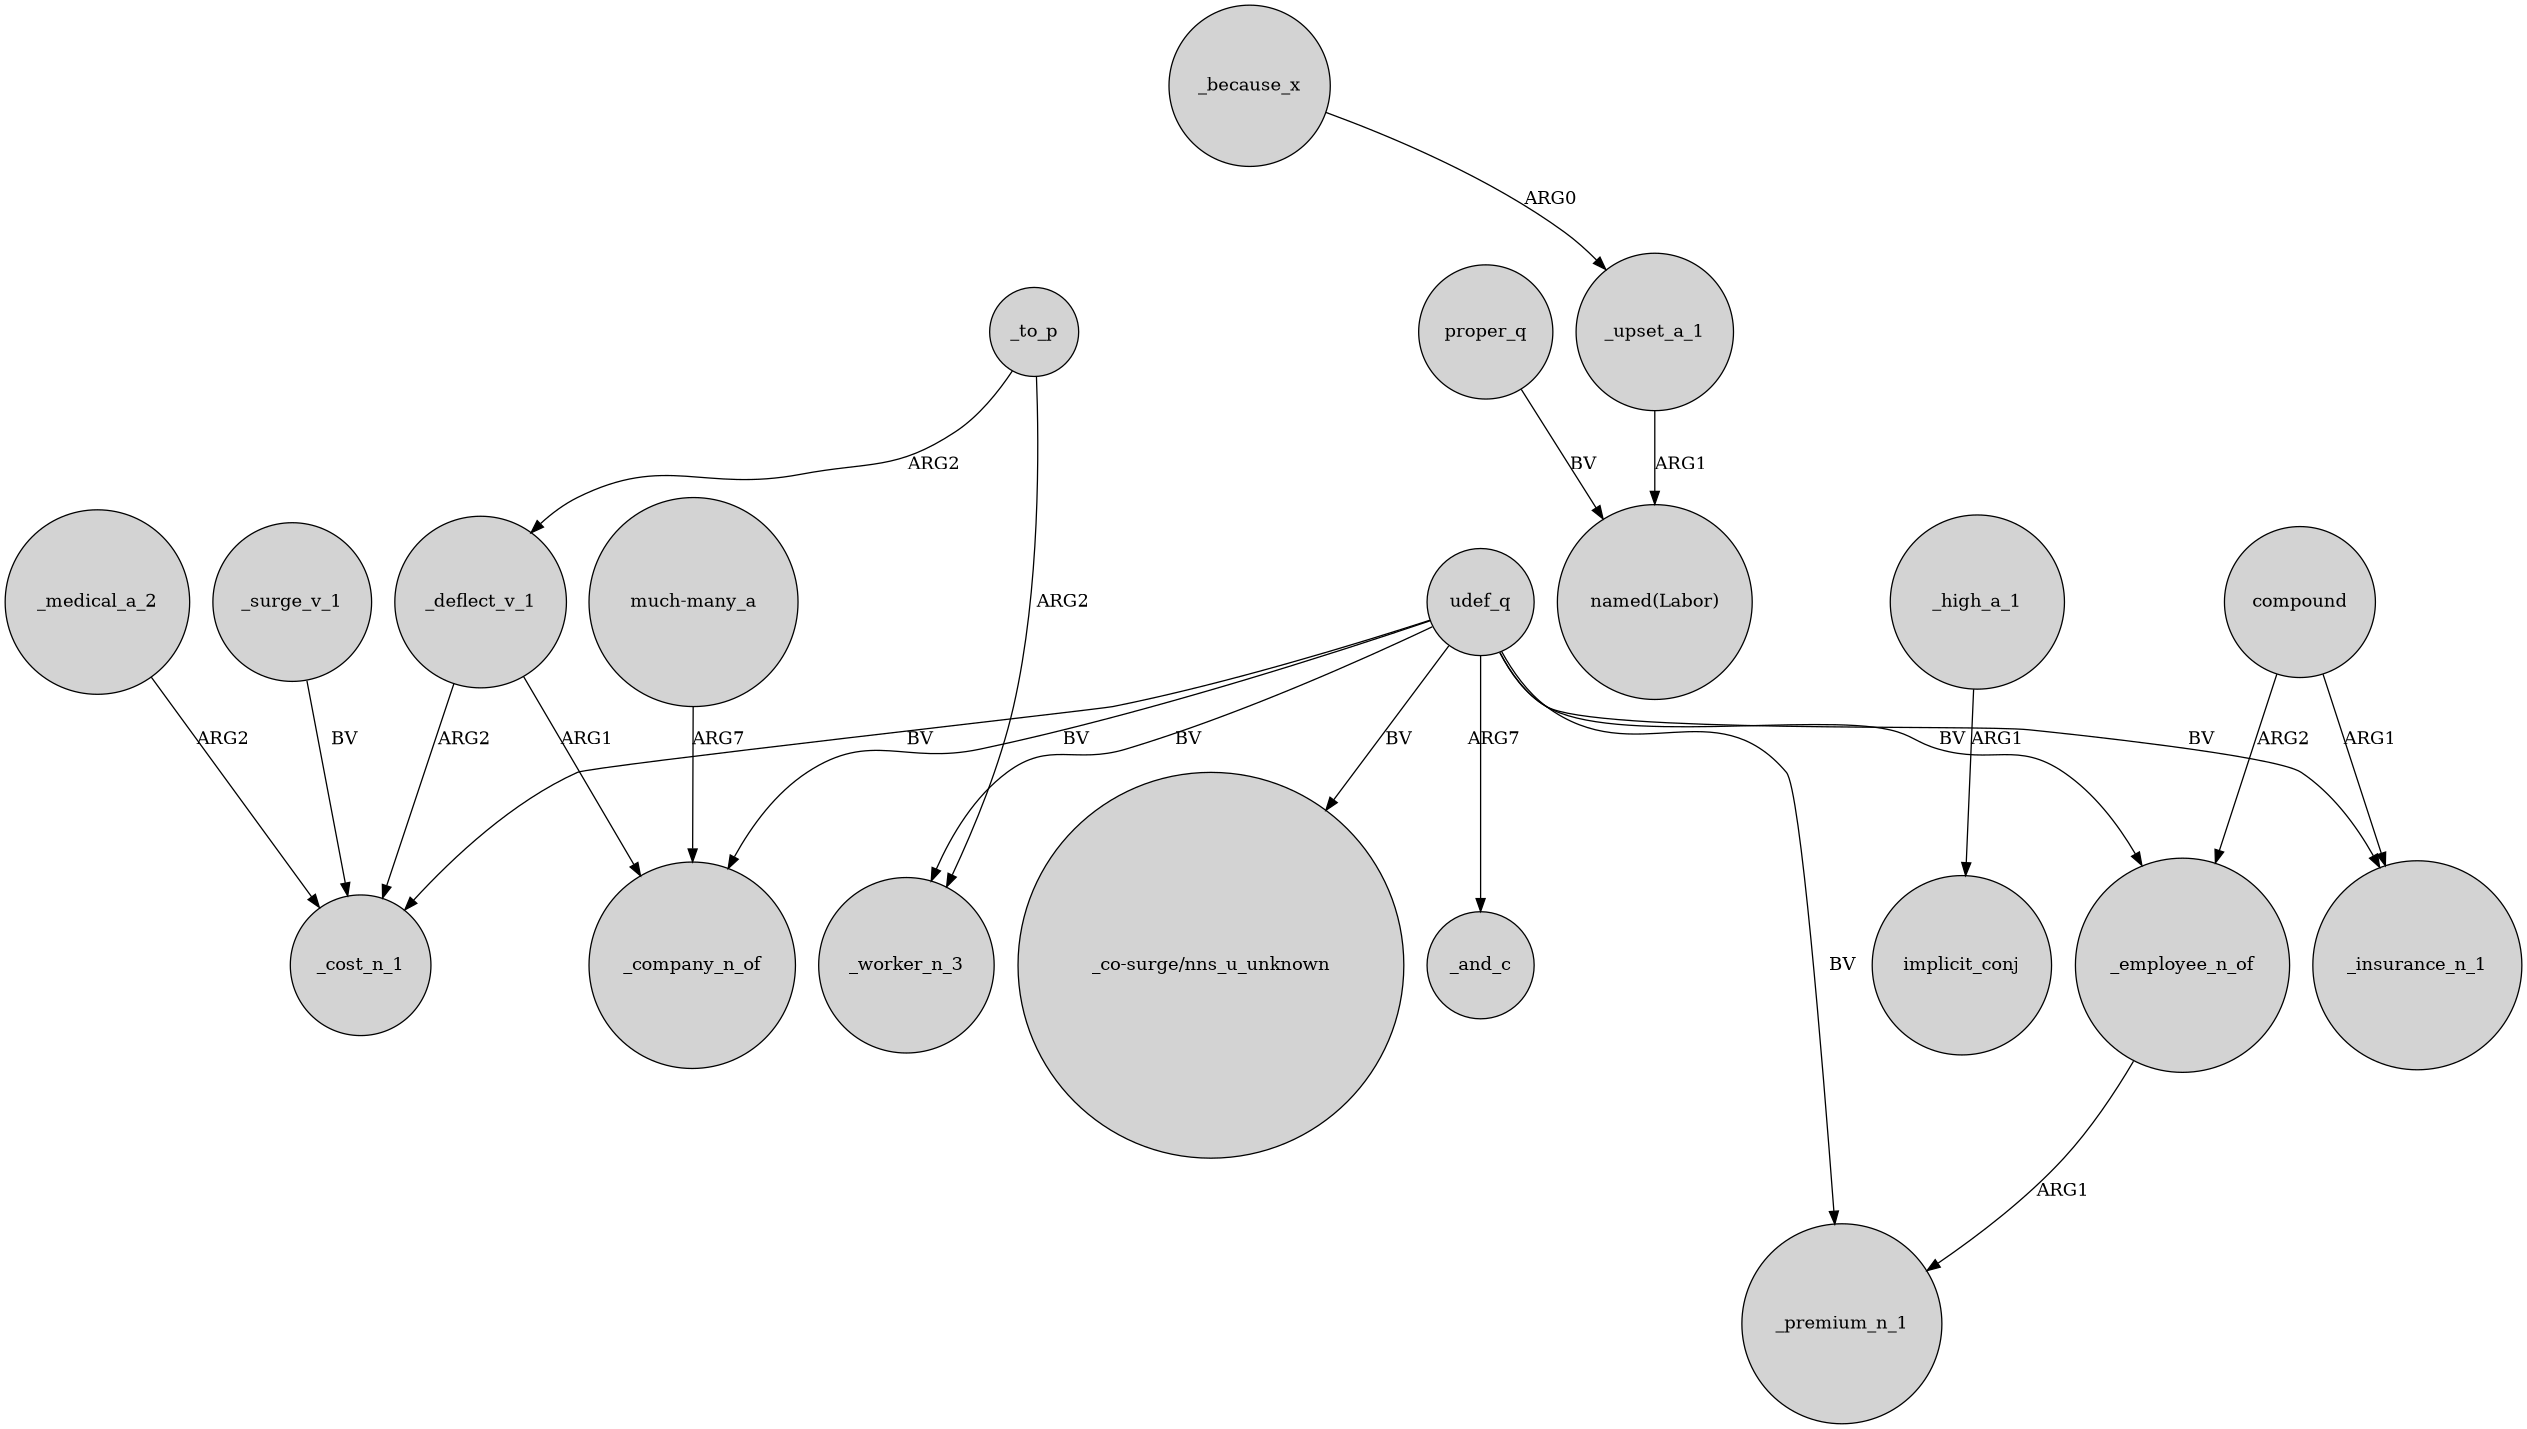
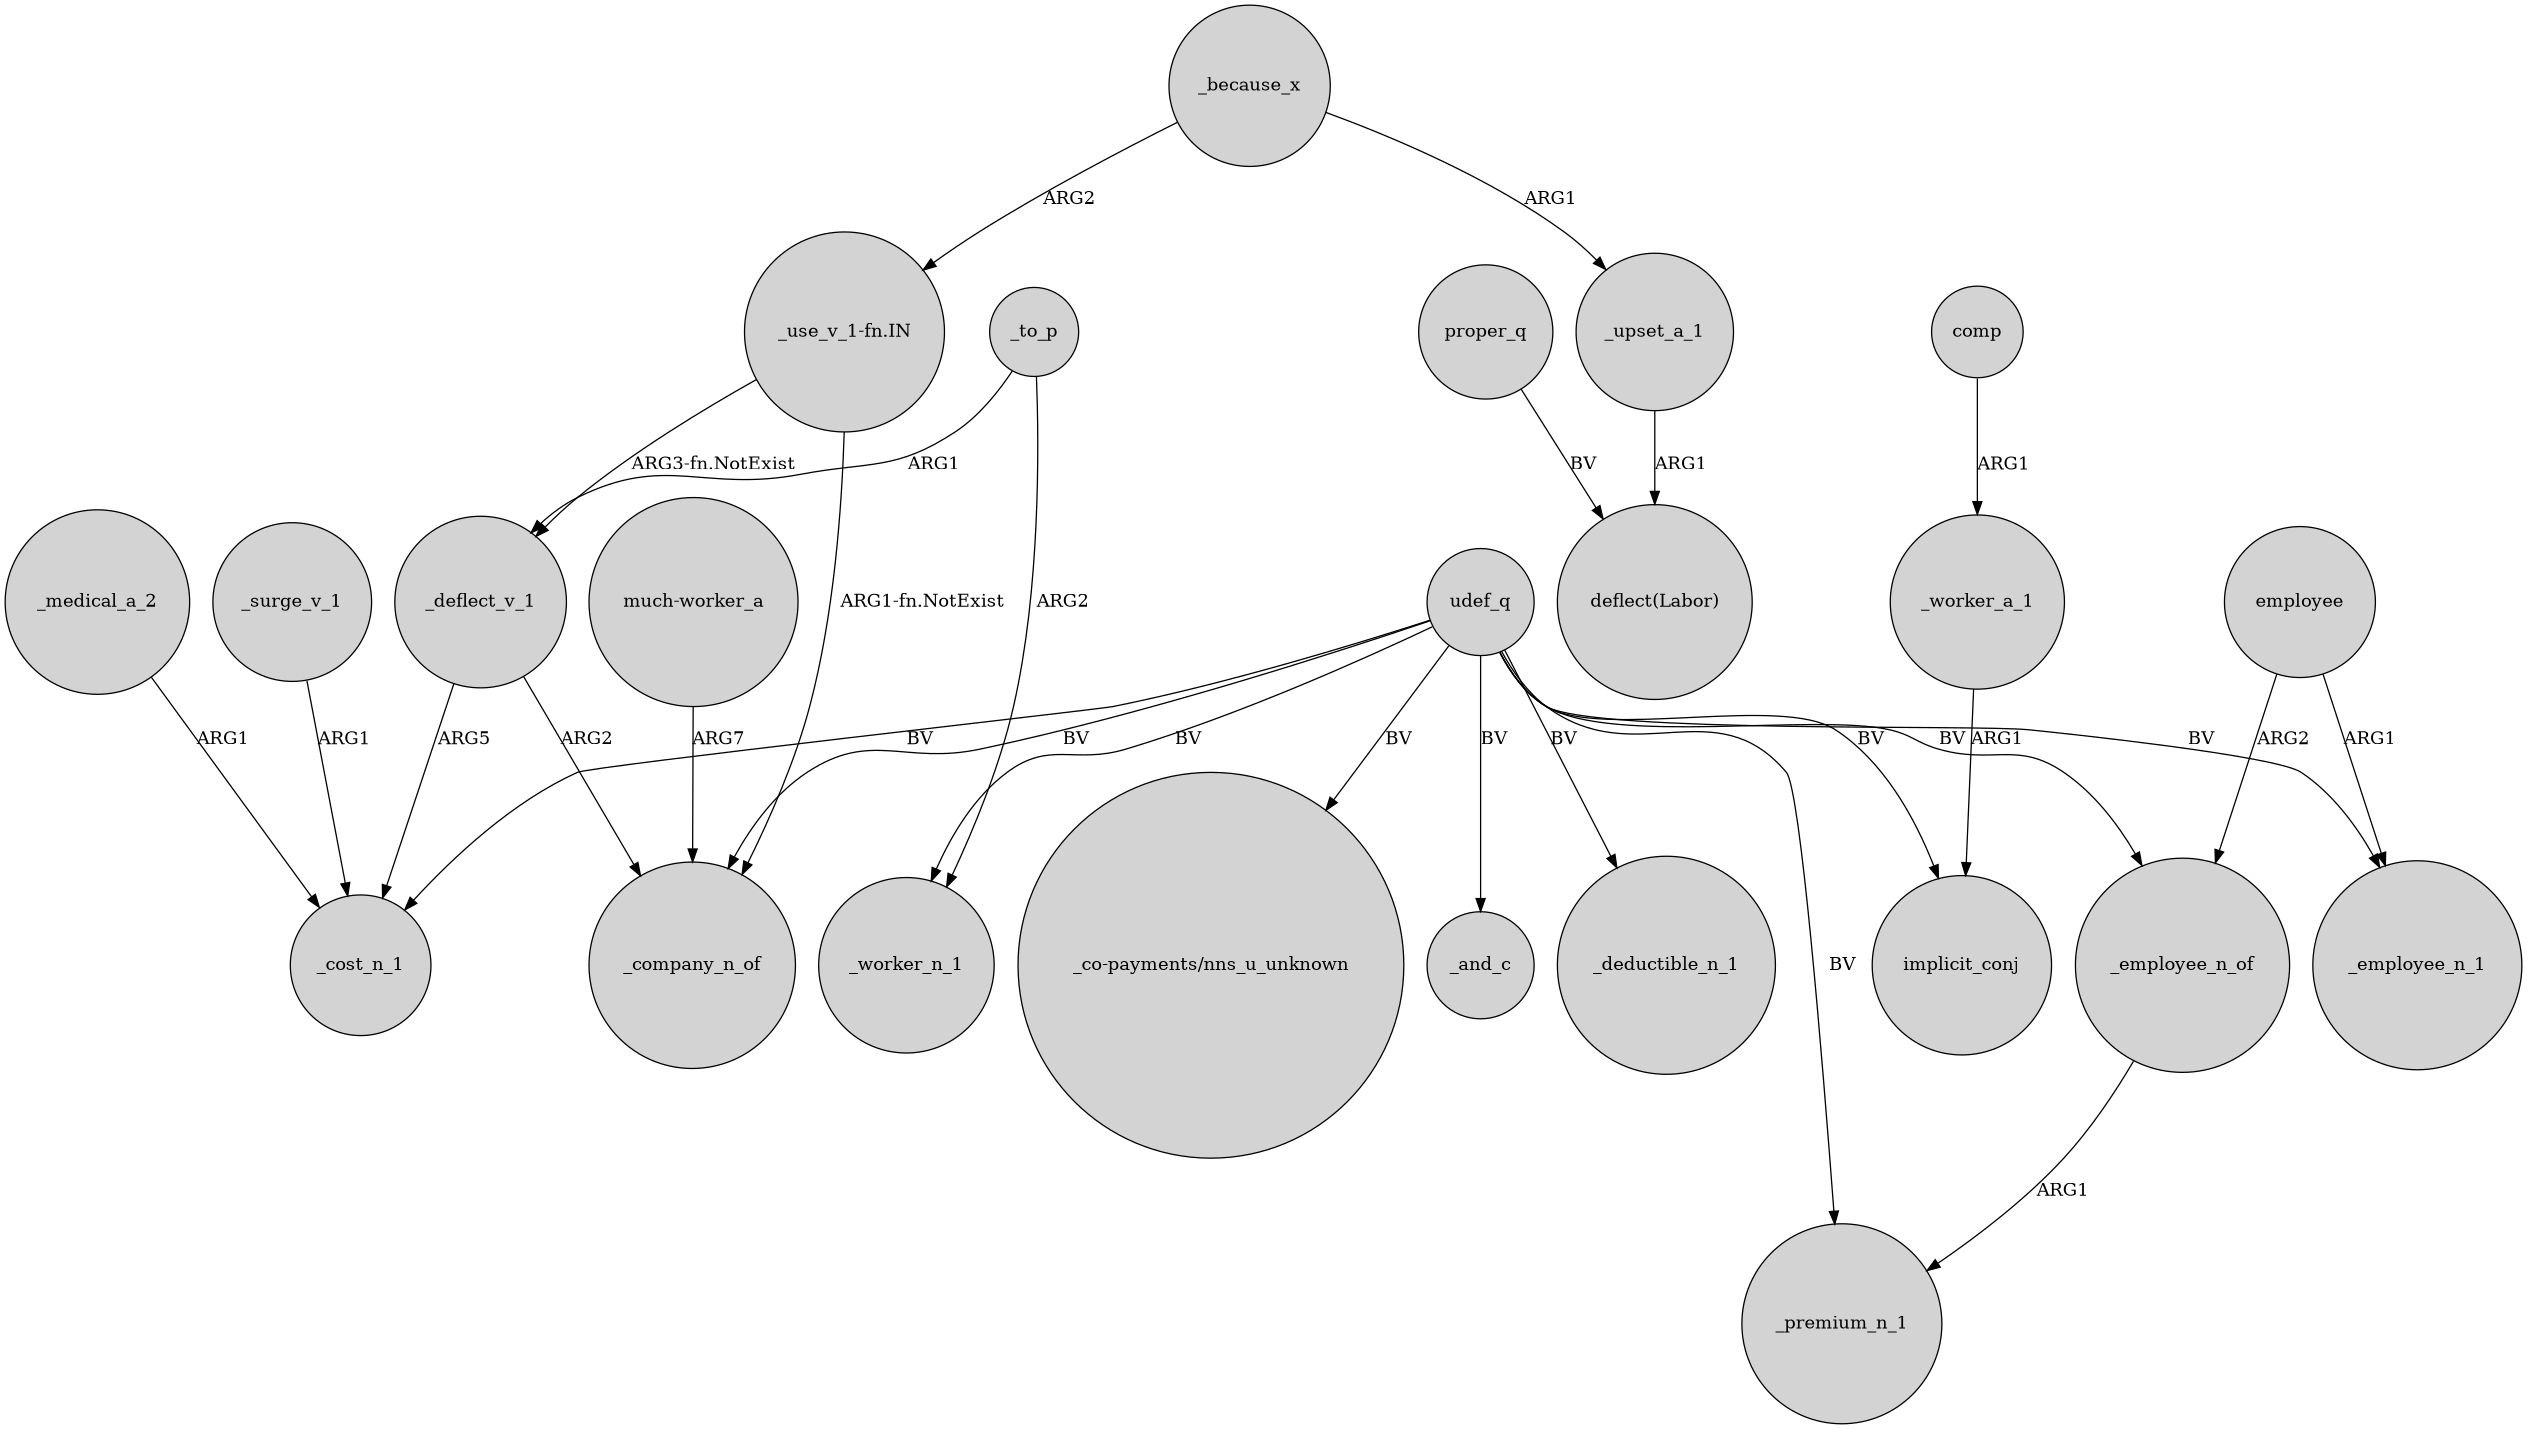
(1551, 199) -> (1551, 199)
none -> (844, 332)
none -> (1977, 332)
(934, 465) -> (934, 465)
(694, 602) -> (694, 602)
(1655, 602) -> (1655, 602)
(1977, 602) -> (1977, 602)
(2300, 602) -> (2300, 602)
none -> (1740, 716)
(223, 740) -> (223, 740)
(345, 740) -> (345, 740)
(464, 740) -> (464, 740)
(587, 740) -> (587, 740)
(1494, 740) -> (1494, 740)
(906, 965) -> (906, 965)
(1211, 965) -> (1211, 965)
none -> (1666, 965)
(2417, 965) -> (2417, 965)
